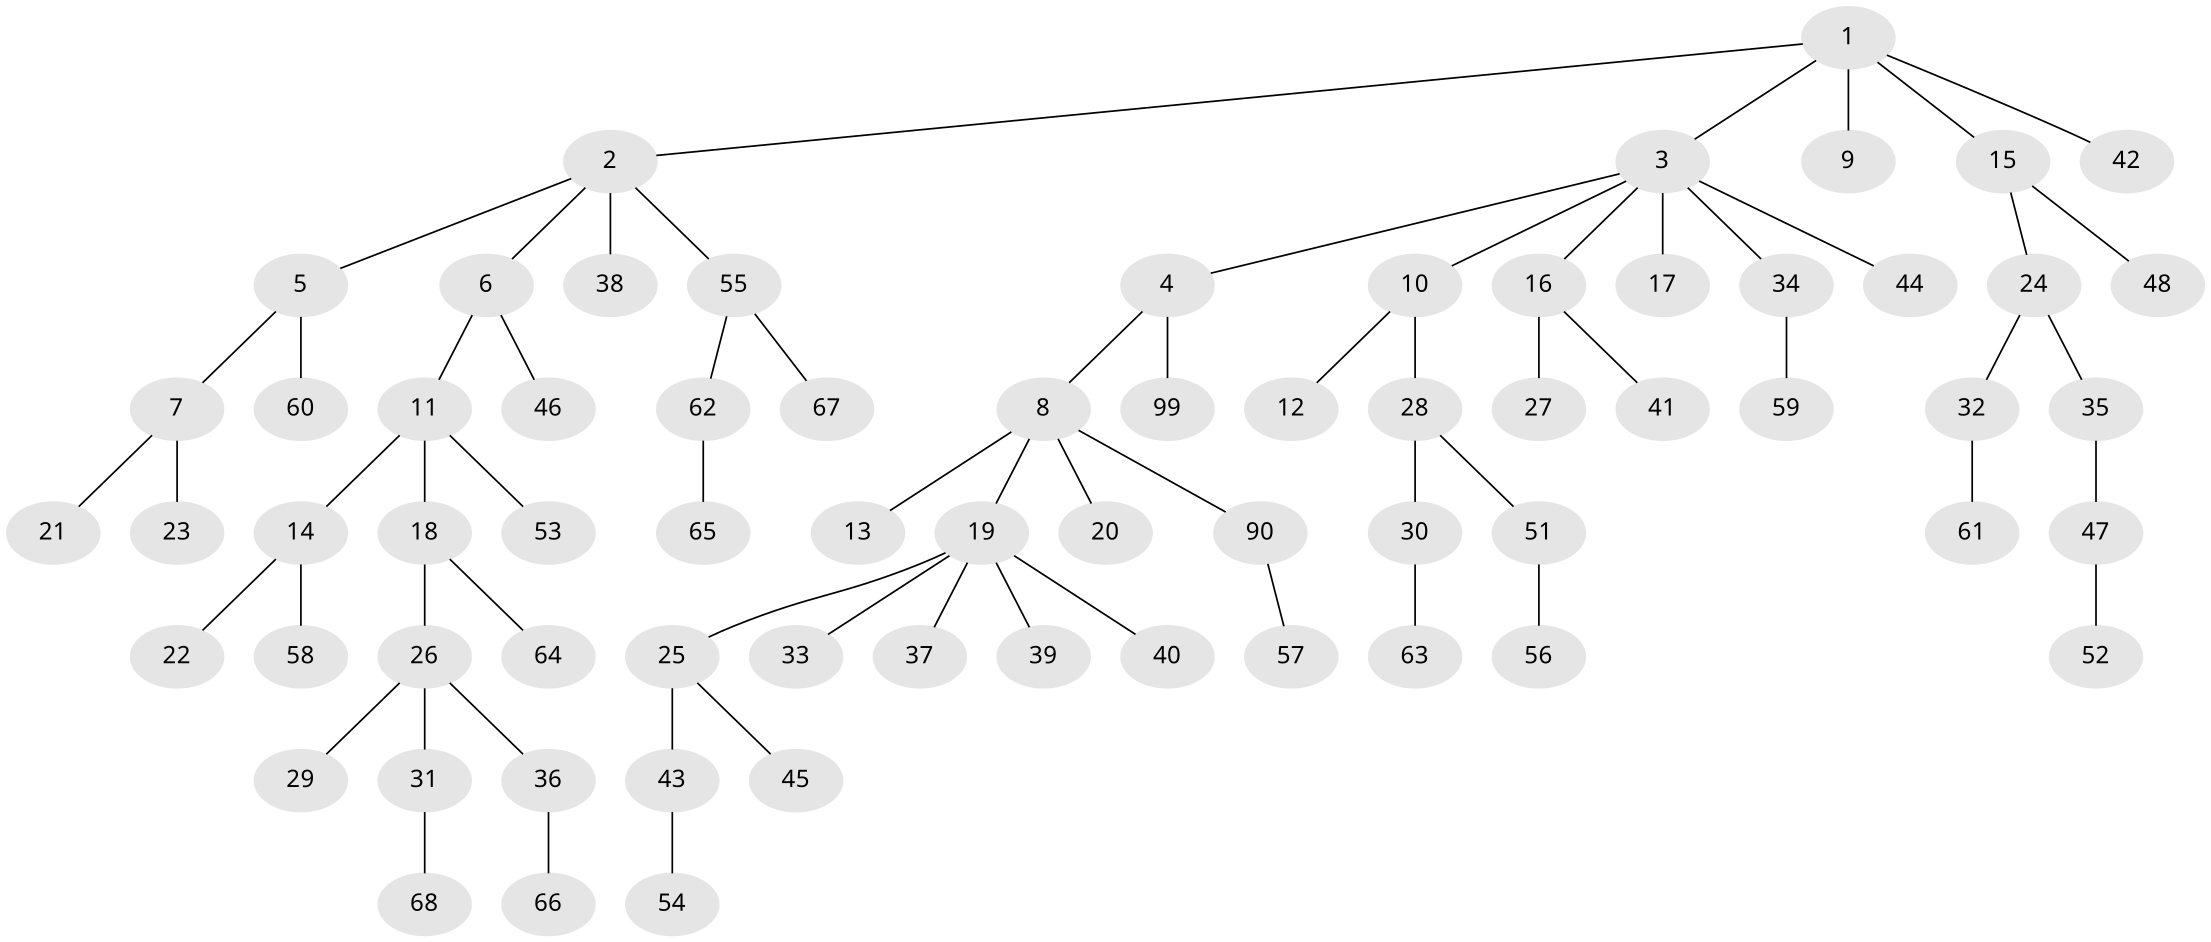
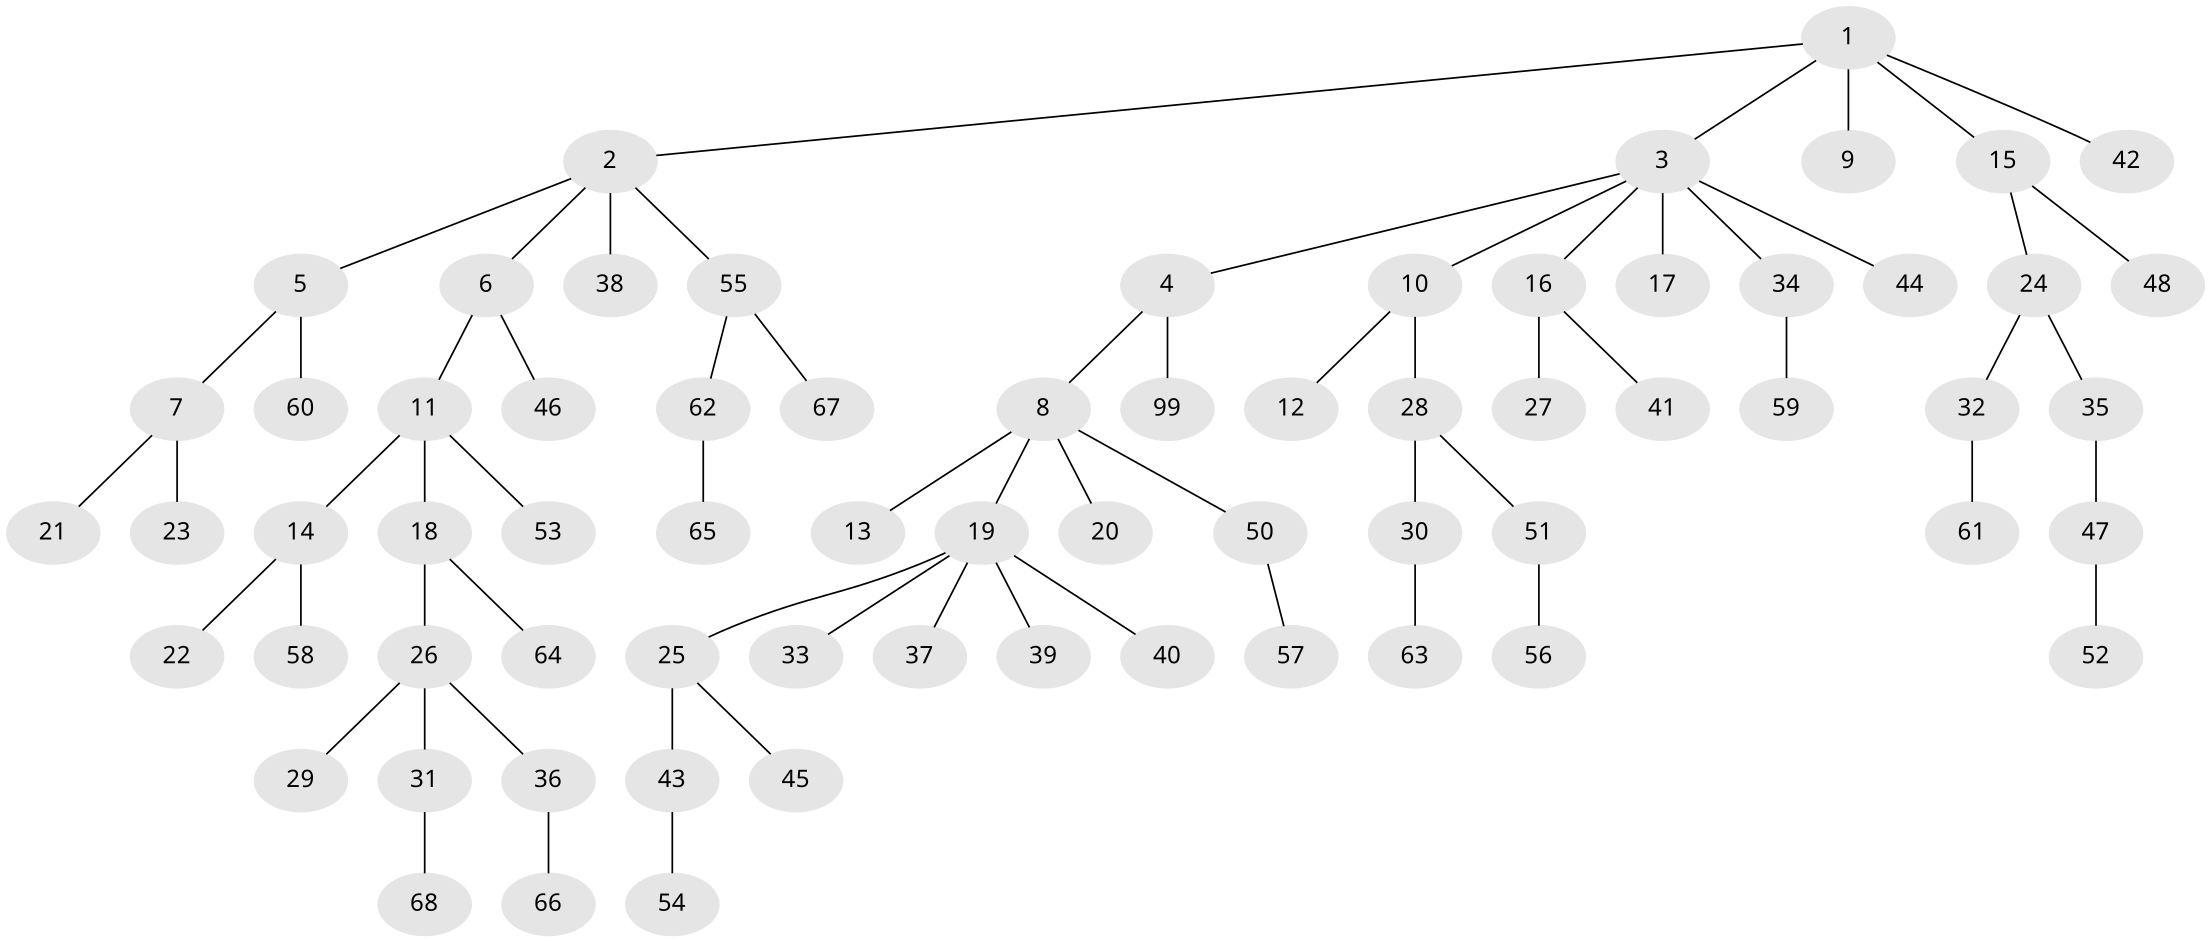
(1260, 533) -> (1260, 533)
